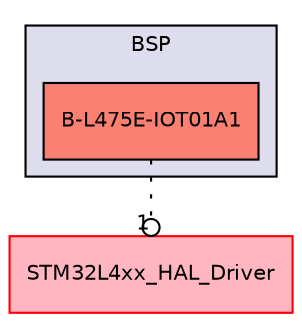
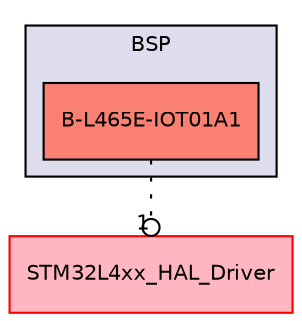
(151, 121) -> (151, 121)
